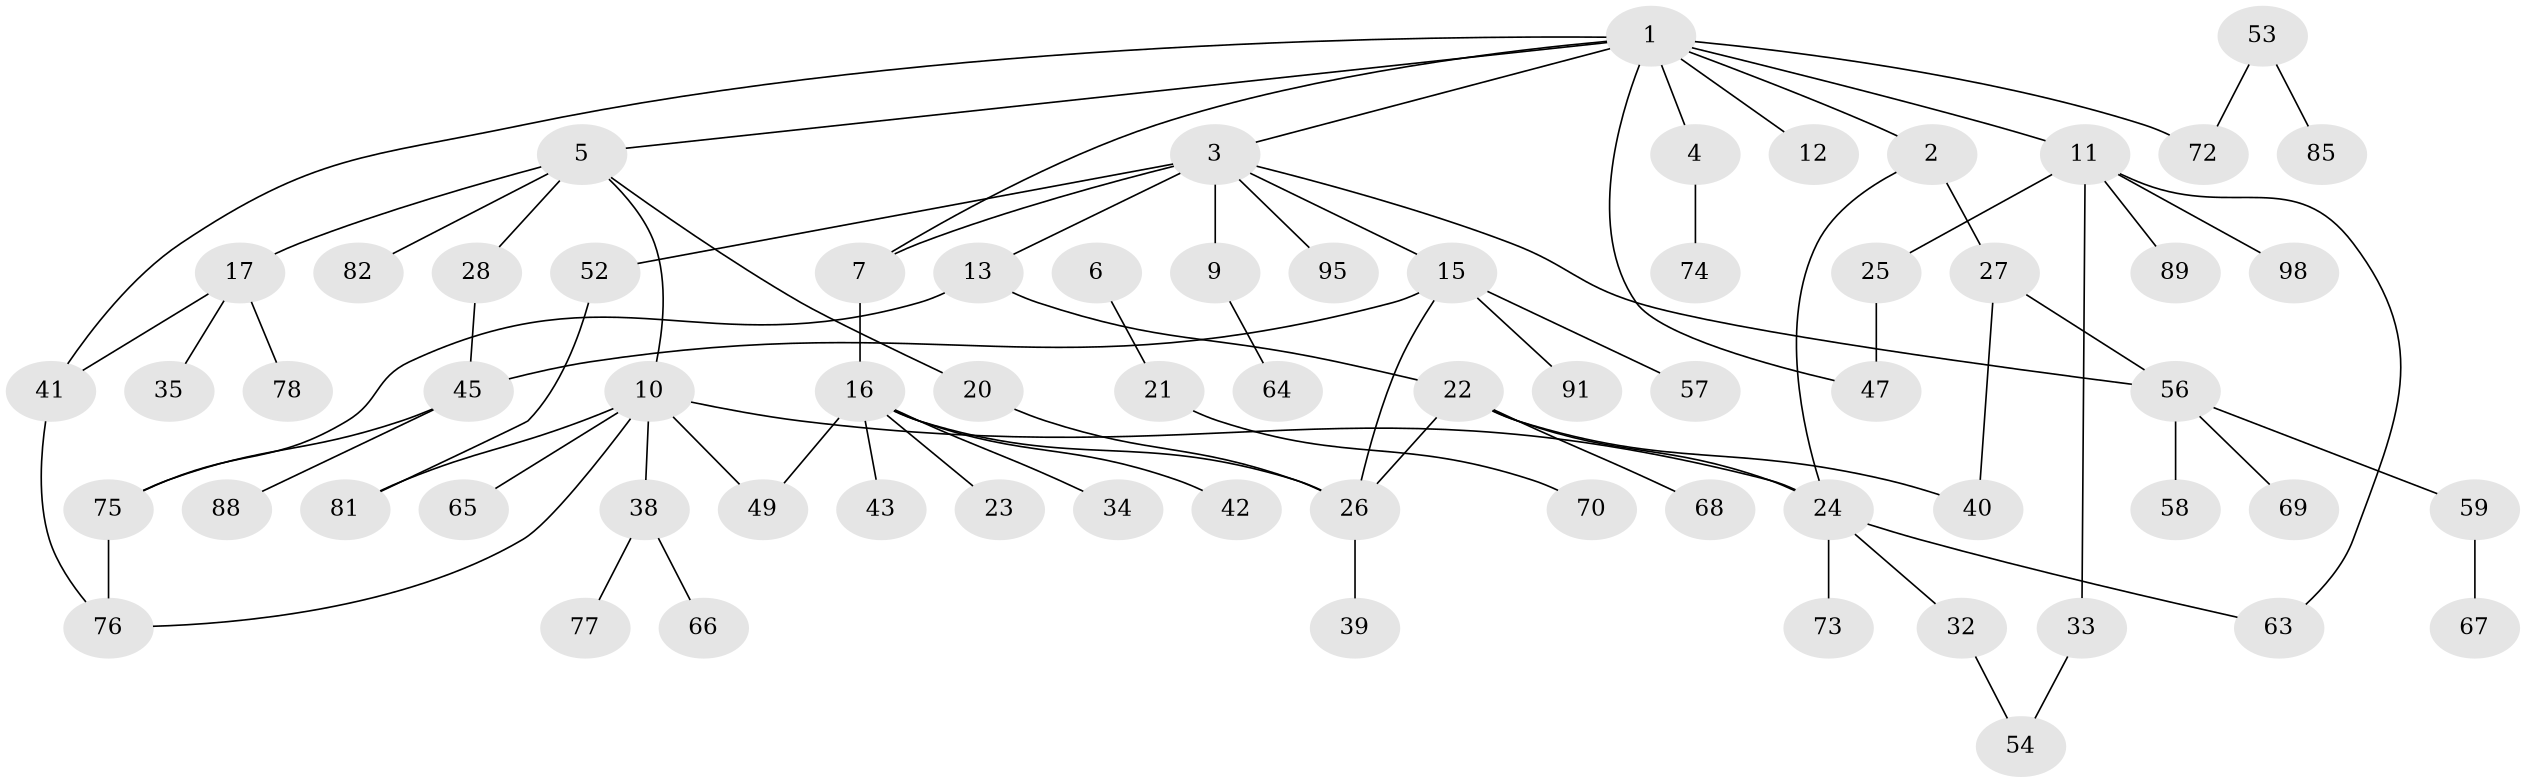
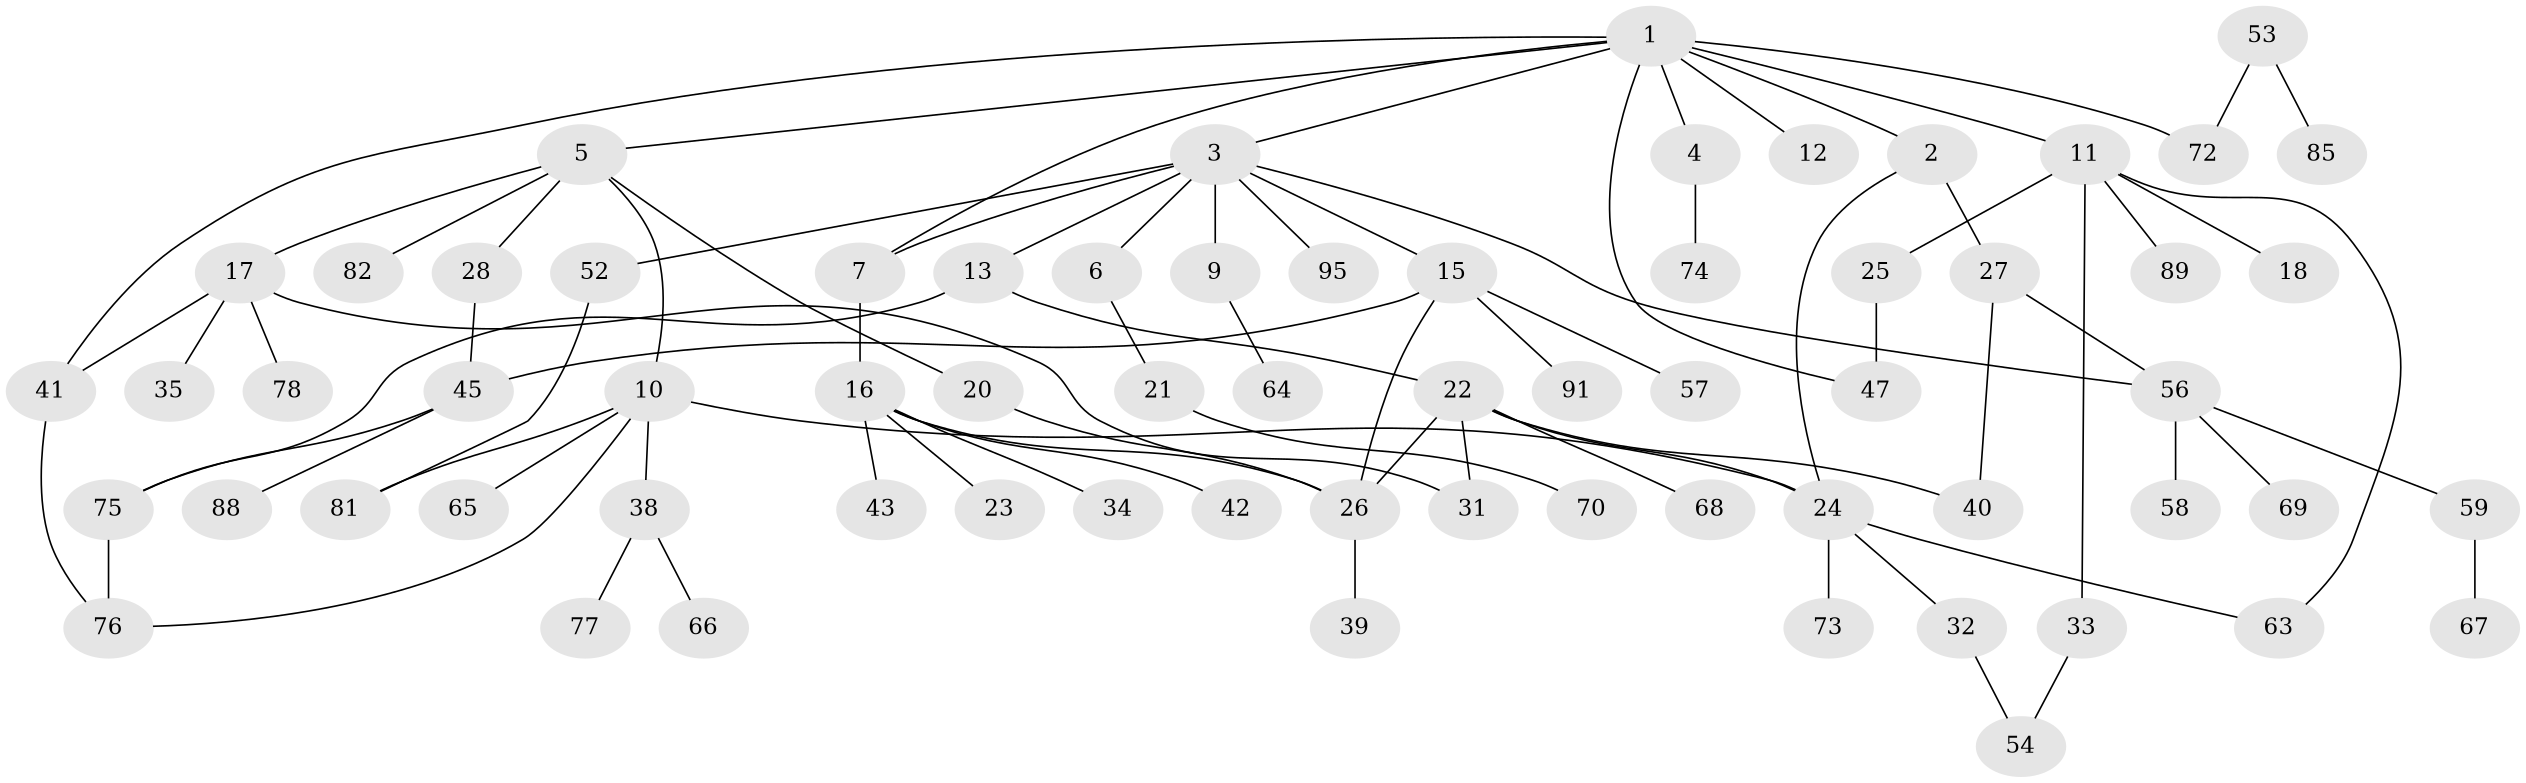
none -> (1156, 214)
(2294, 273) -> (2294, 273)
(763, 510) -> none
none -> (1473, 510)
